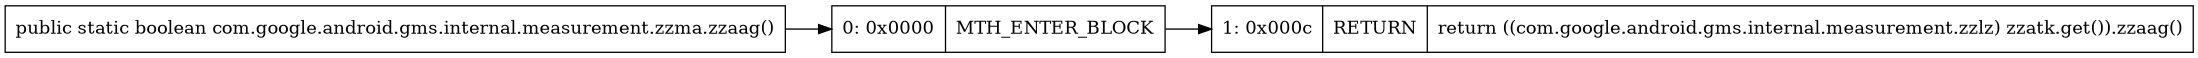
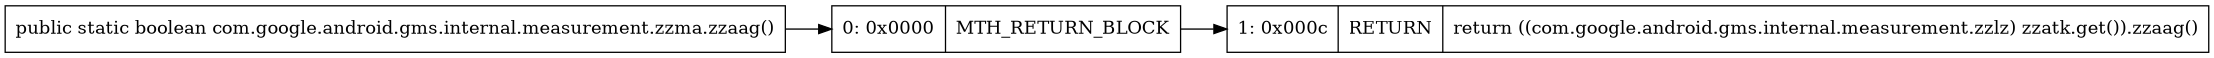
(1055, 28) -> (1063, 28)
